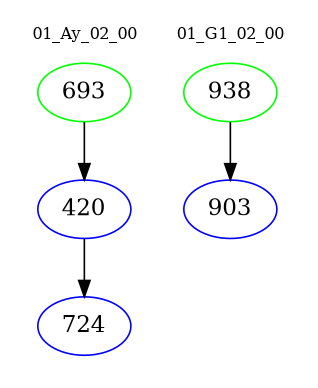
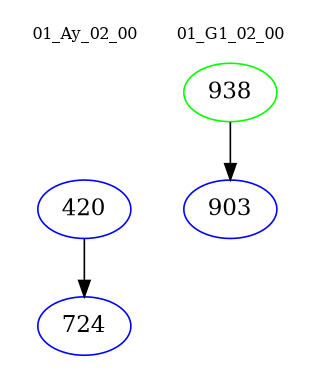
(84, 92) -> none
